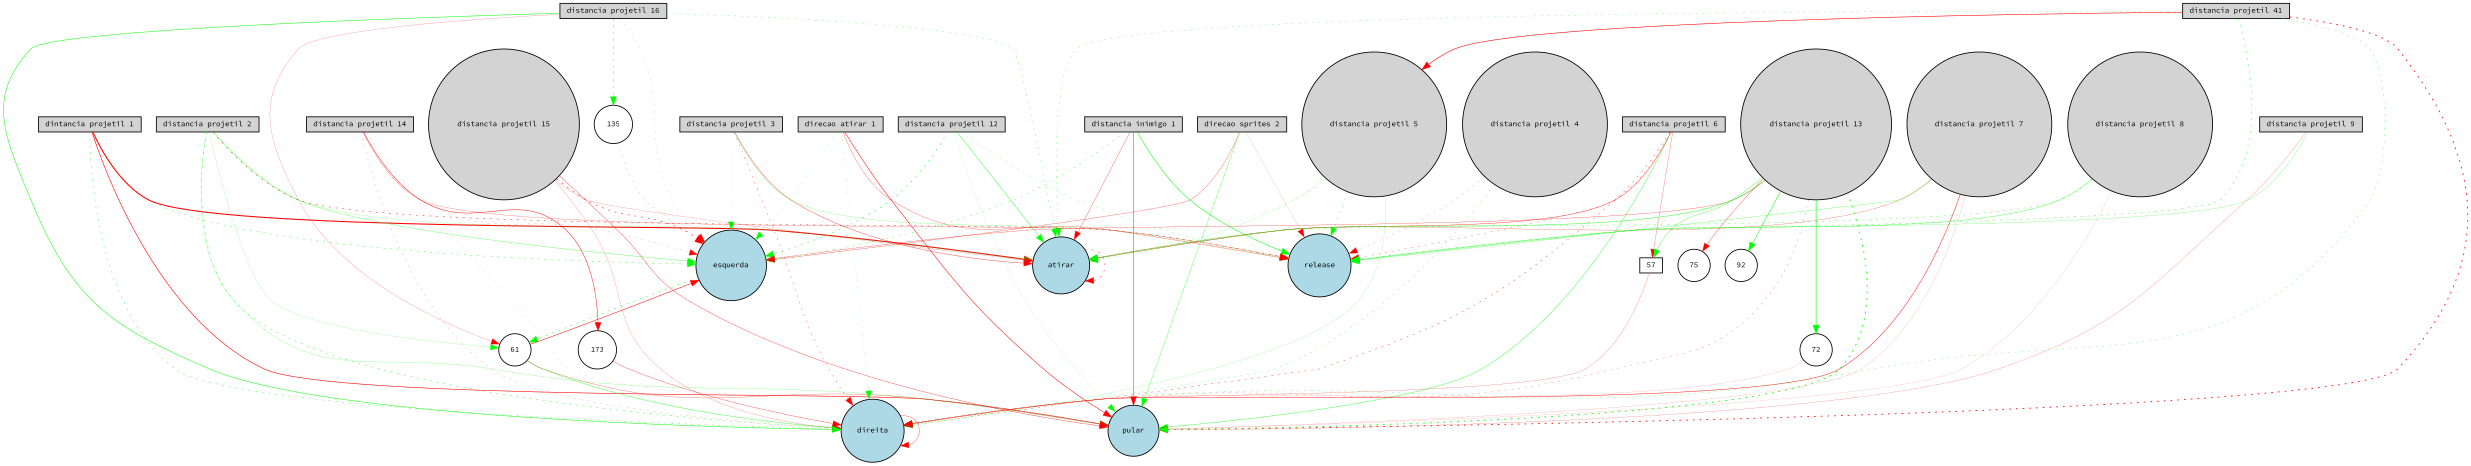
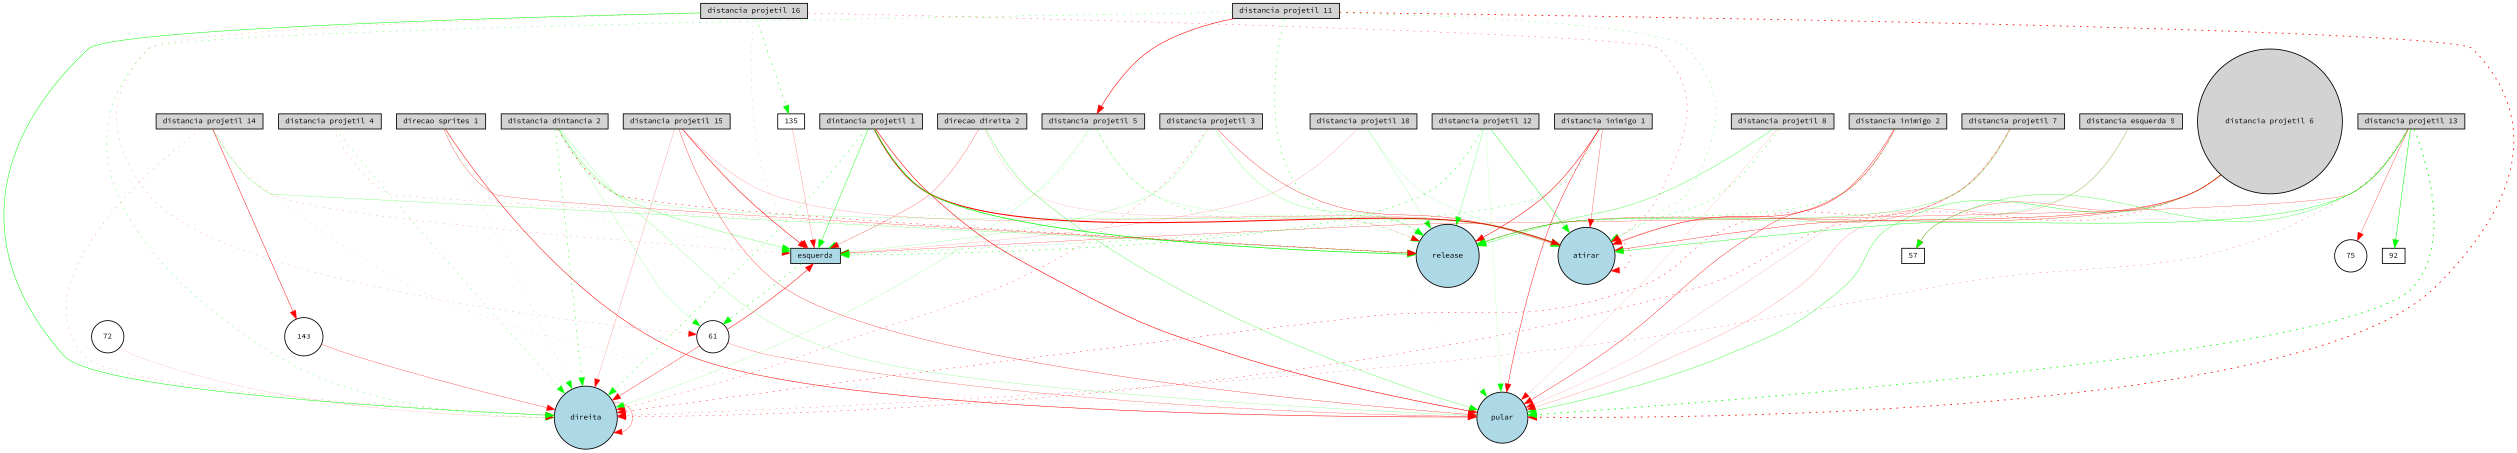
(2236, 11) -> (1286, 11)
(933, 30) -> (1343, 28)
(270, 113) -> (117, 126)
none -> (1364, 121)
none -> (1898, 121)
(208, 124) -> (555, 121)
(504, 124) -> (677, 121)
(613, 124) -> (791, 121)
(841, 124) -> (441, 121)
(1242, 124) -> (982, 121)
(1374, 124) -> (1093, 121)
(1535, 124) -> (330, 121)
(1674, 124) -> (2270, 121)
(1816, 124) -> (2411, 121)
(1979, 124) -> (2013, 121)
(2140, 124) -> (1783, 121)
(2311, 124) -> (2131, 121)
(731, 177) -> (1122, 206)
(645, 200) -> (803, 184)
(1197, 206) -> (1537, 202)
(1105, 211) -> (1471, 173)
(624, 214) -> (738, 190)
(805, 226) -> (795, 222)
none -> (1382, 233)
(1480, 234) -> (1856, 220)
none -> (1123, 236)
(371, 247) -> (845, 185)
(1816, 263) -> none
(731, 265) -> (816, 256)
(1741, 265) -> (2394, 256)
(597, 350) -> (304, 337)
(1466, 386) -> none
(1484, 397) -> (1344, 319)
(677, 407) -> (659, 371)
